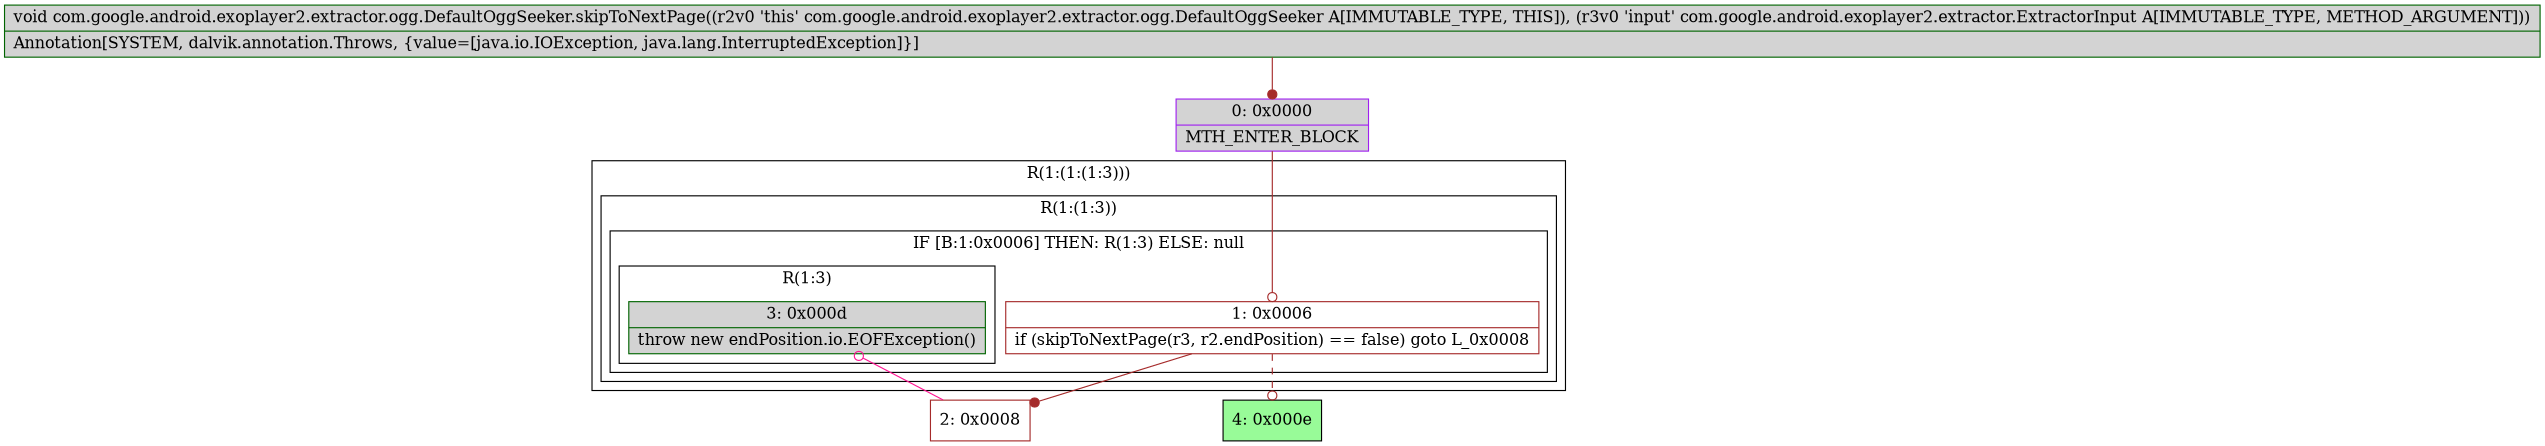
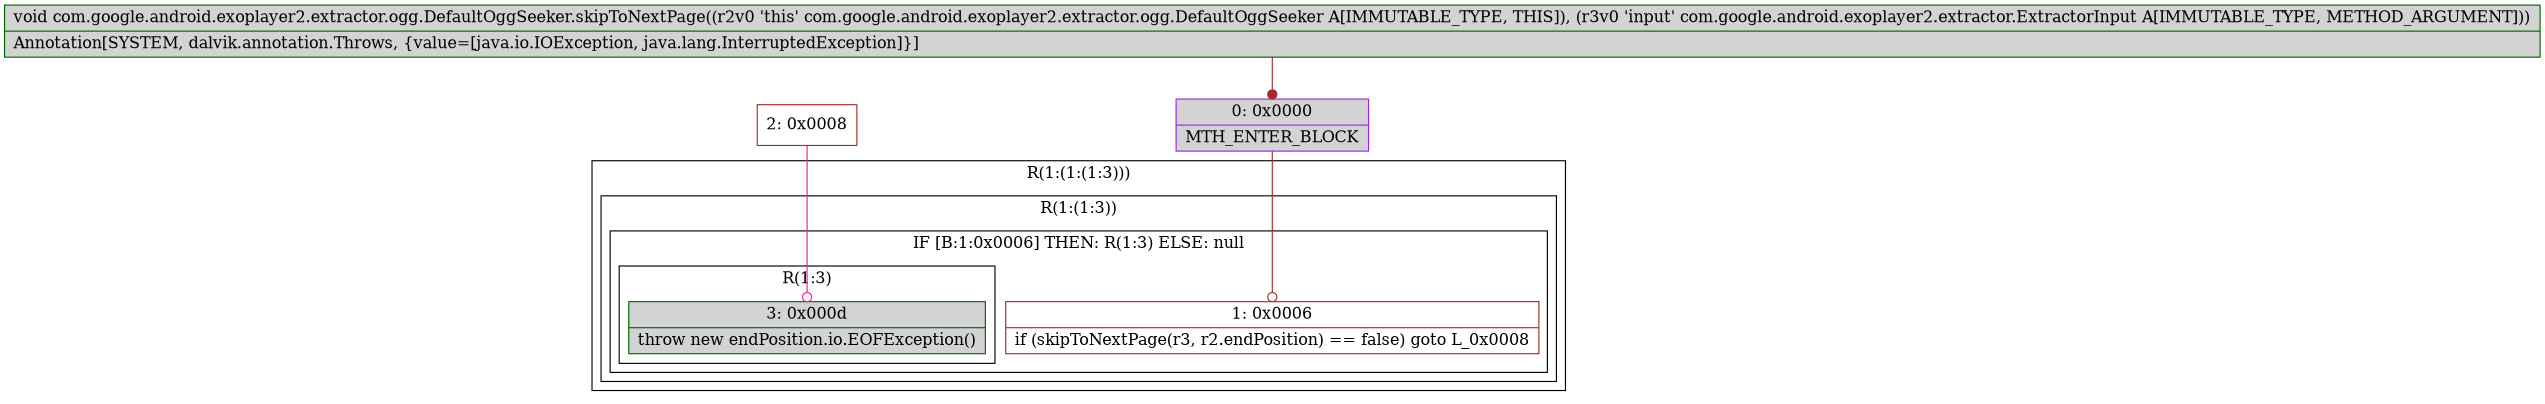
(1116, 377) -> none
(1272, 421) -> none
